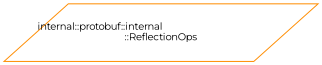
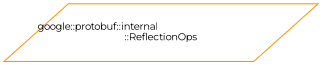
(161, 33) -> (161, 33)
